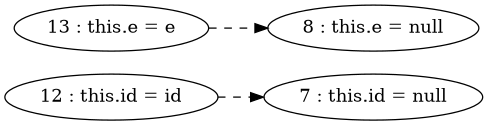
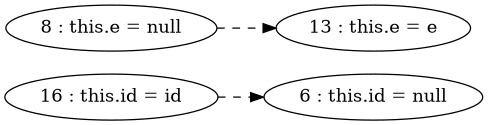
(232, 28) -> (240, 28)
(111, 97) -> (111, 97)
(373, 97) -> (373, 97)
